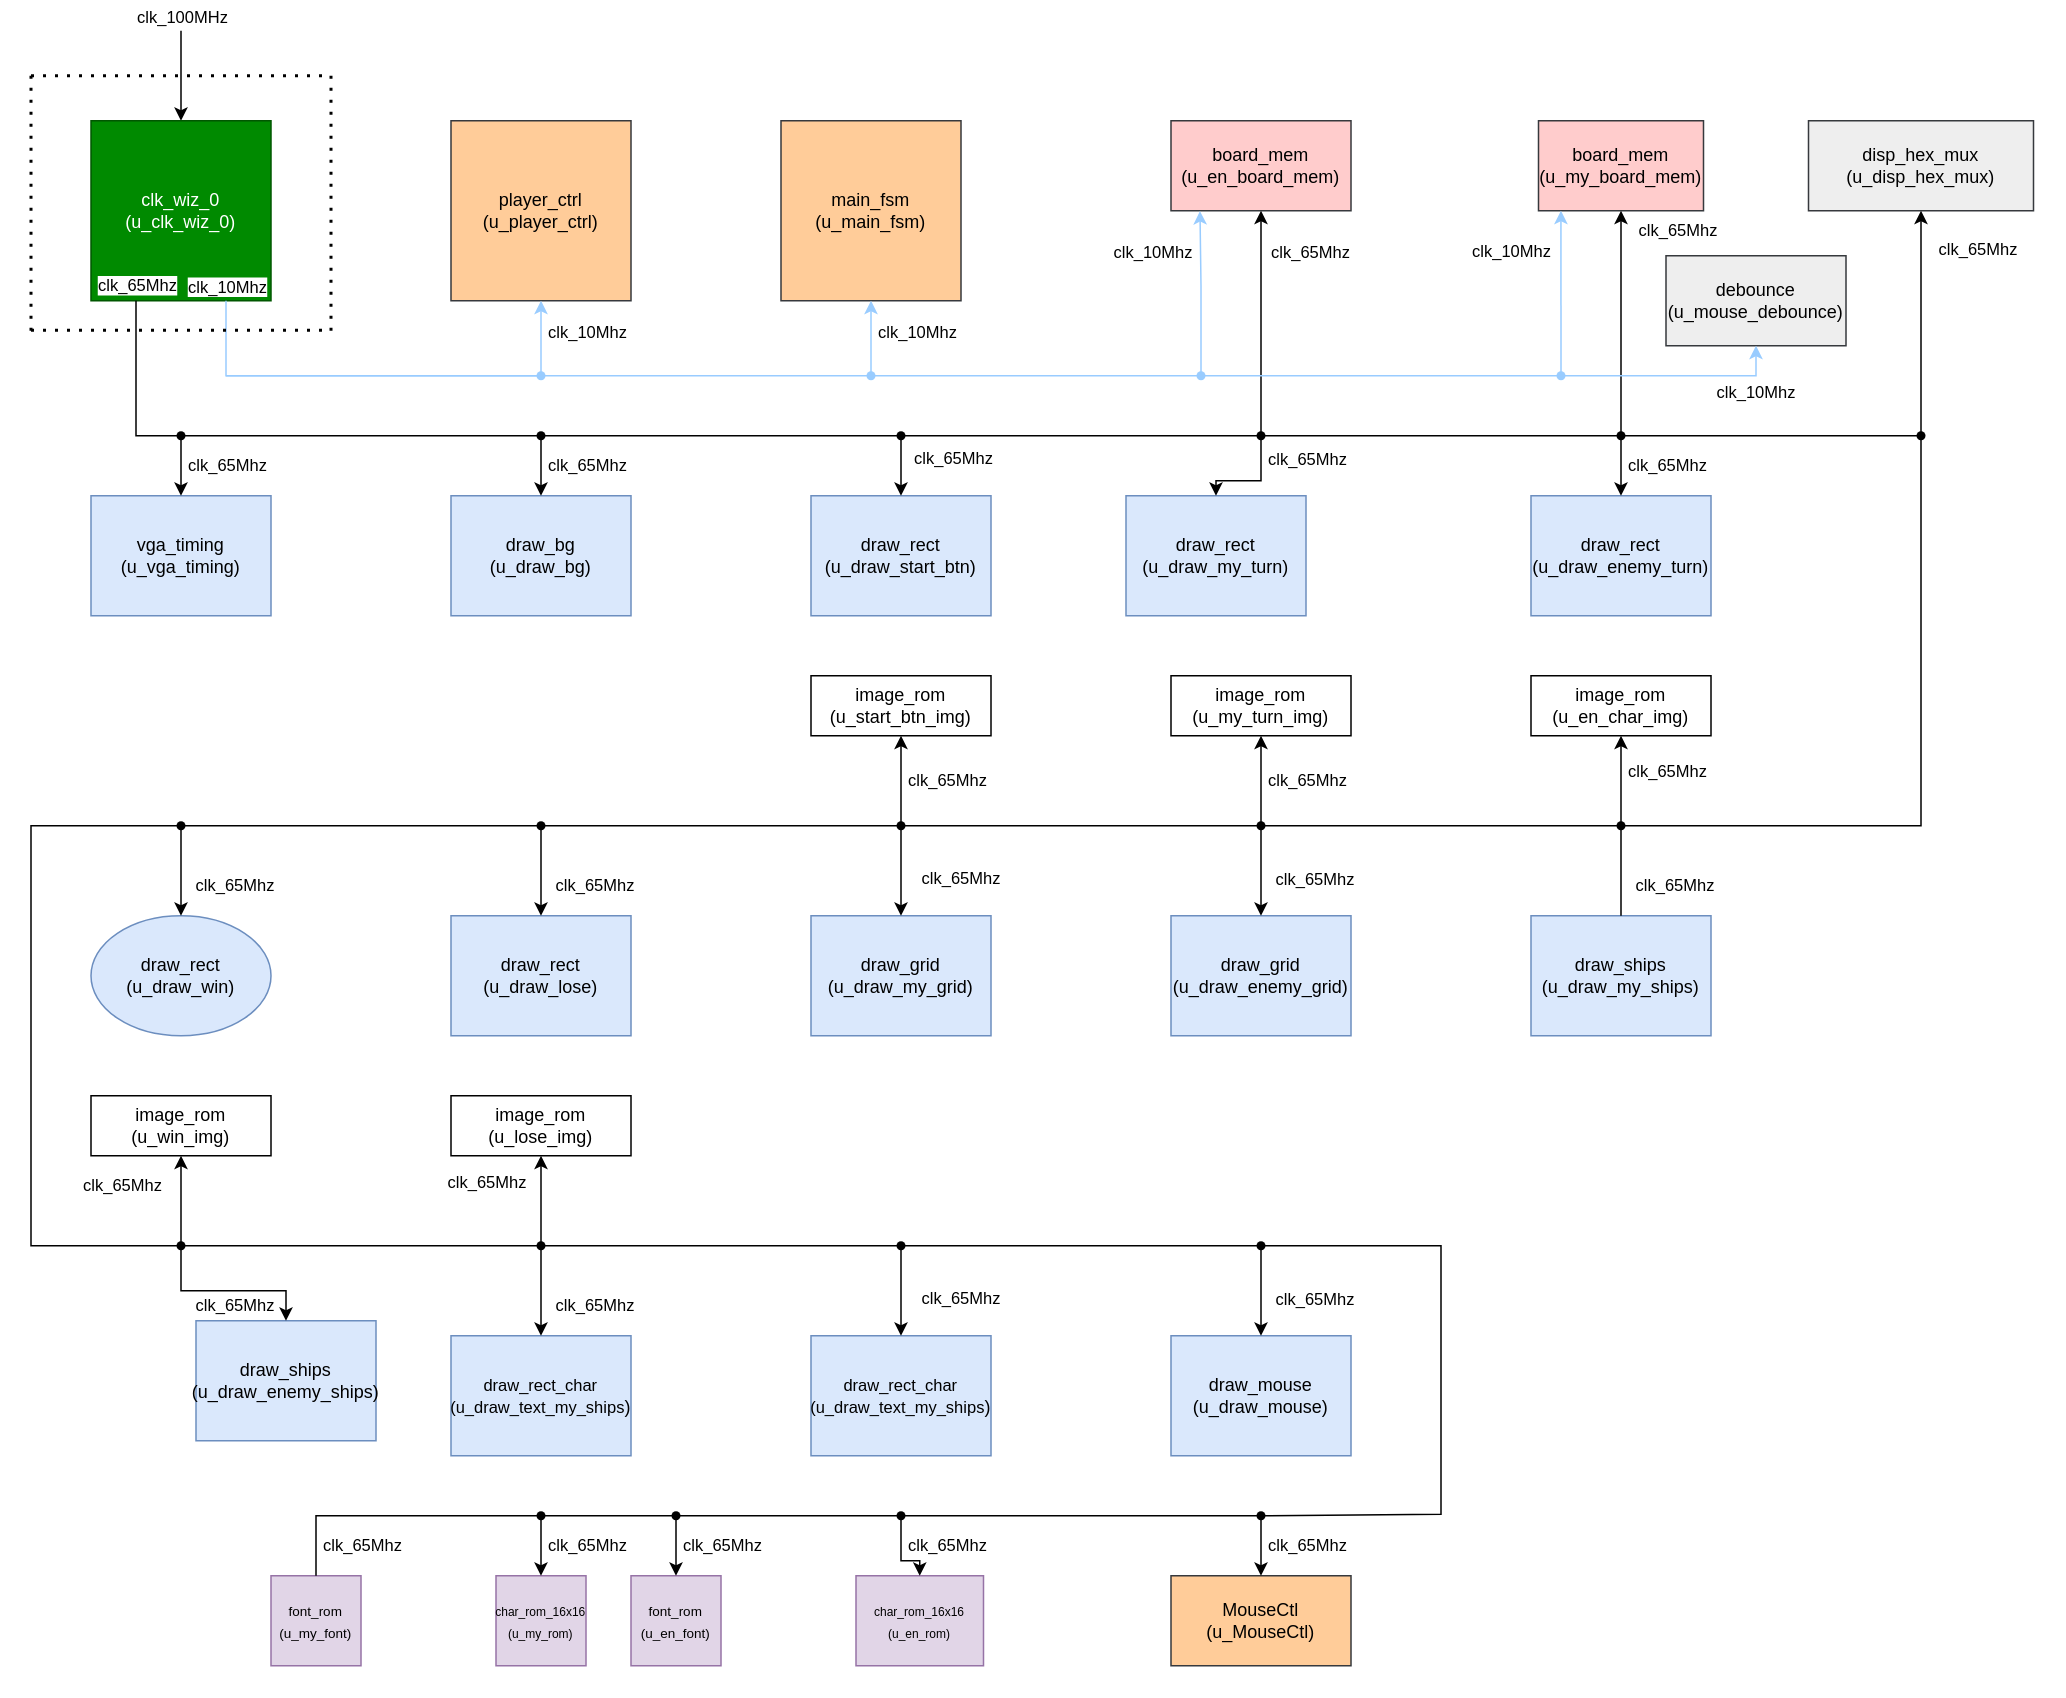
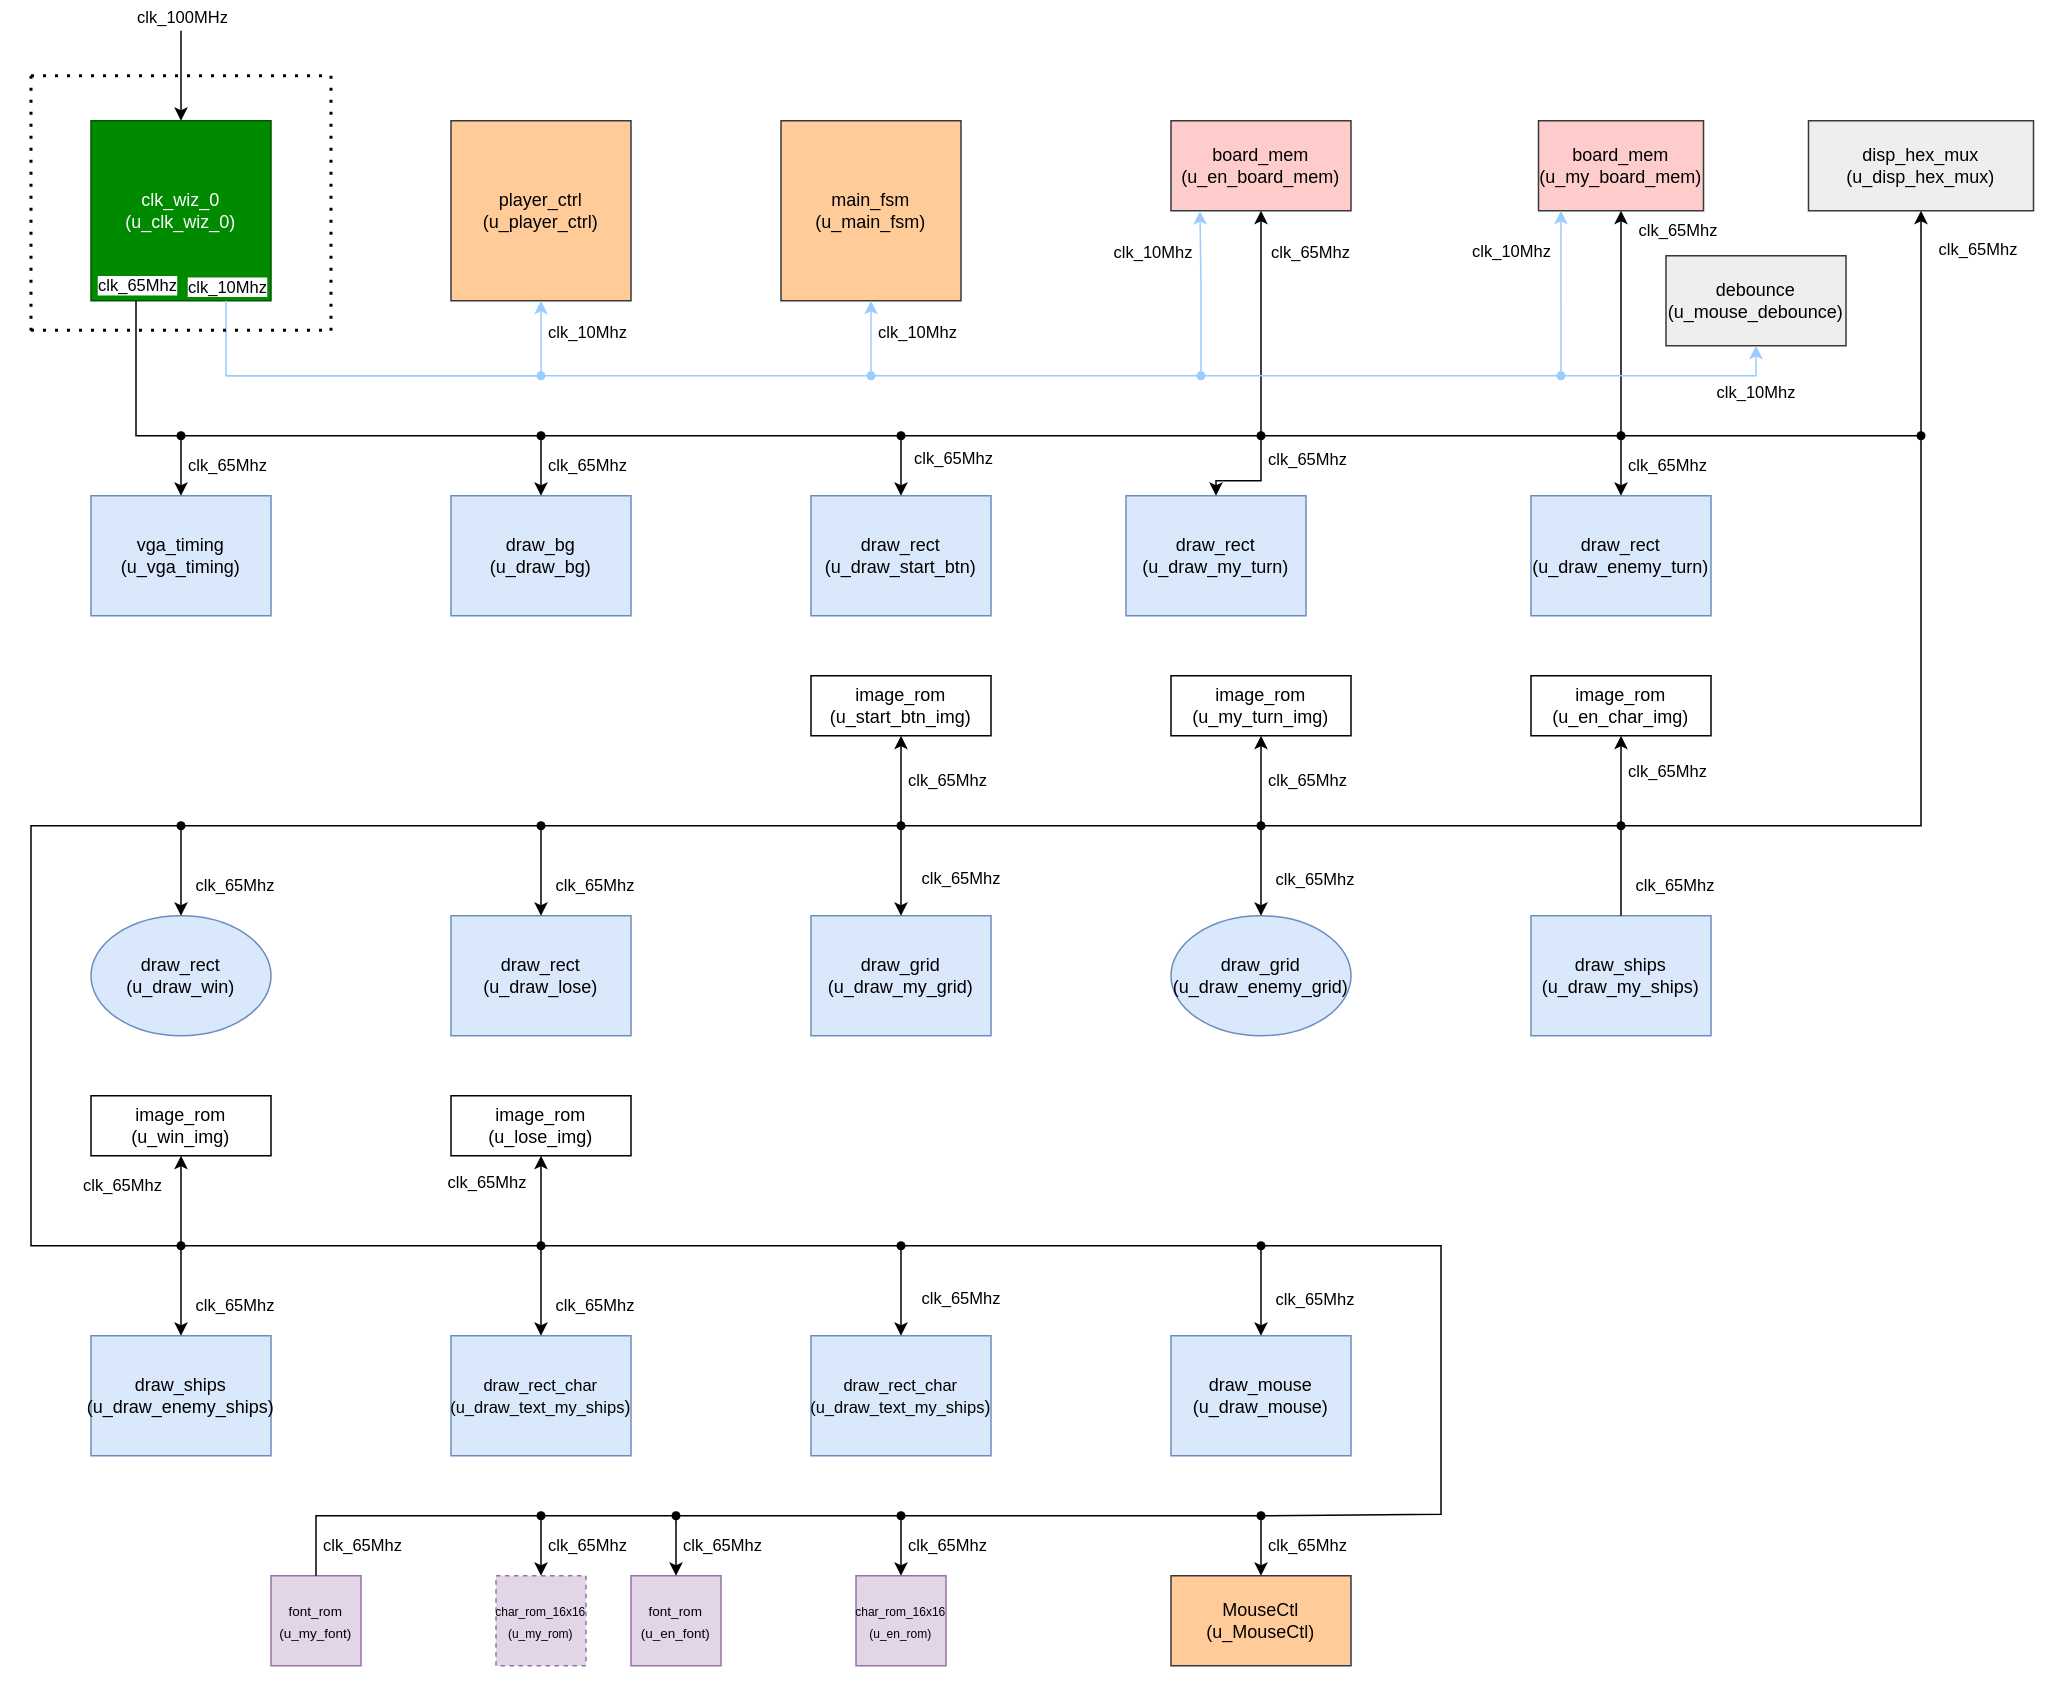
(1261, 976) -> (1261, 976)
(286, 1381) -> (181, 1396)
(541, 1621) -> (541, 1621)
(920, 1621) -> (901, 1621)
